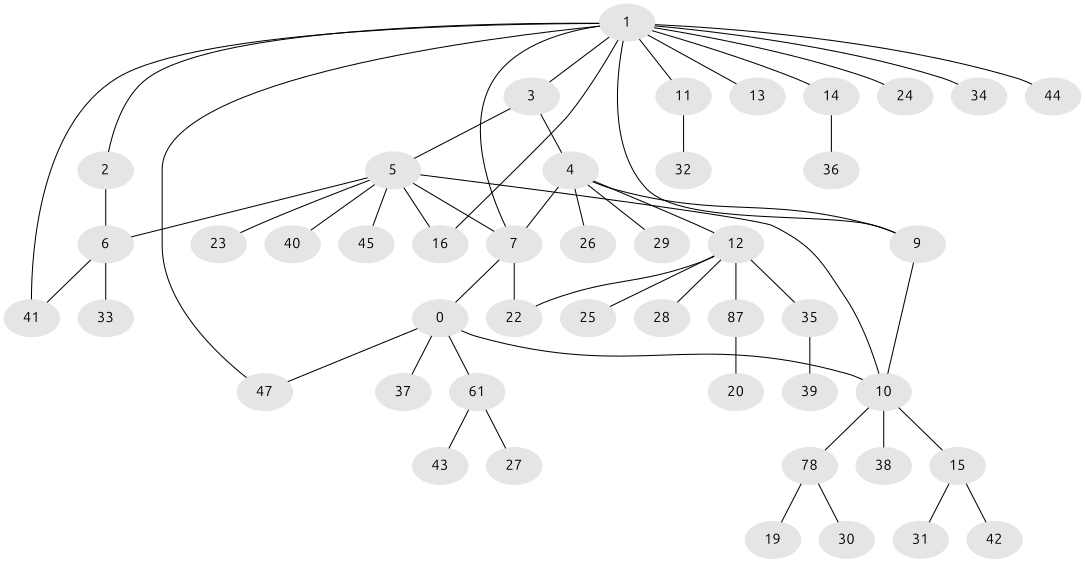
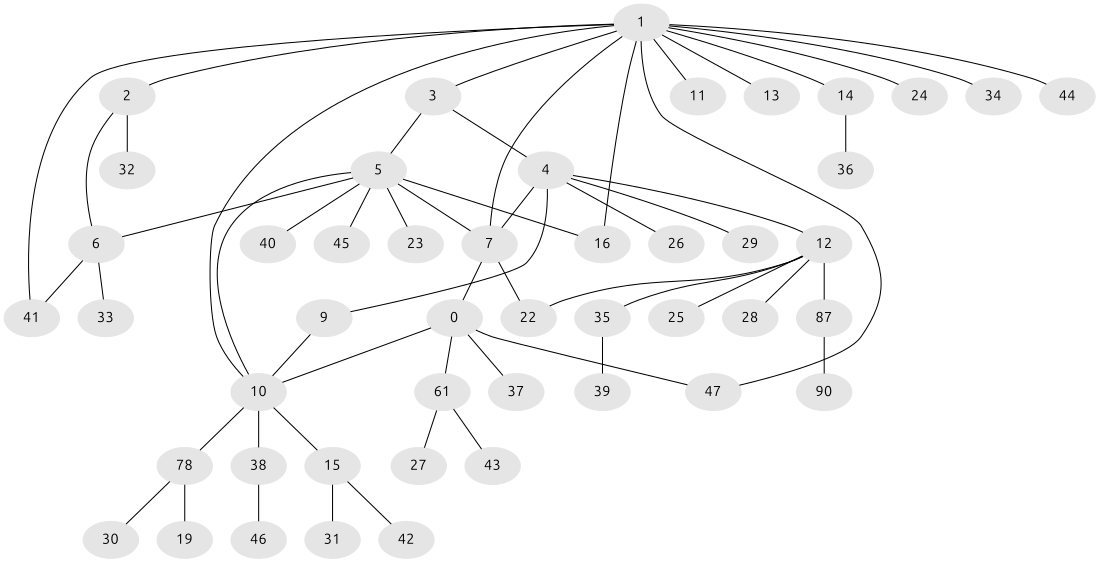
(684, 134) -> (127, 134)
(646, 188) -> (318, 116)
(736, 392) -> (824, 392)
none -> (259, 540)
